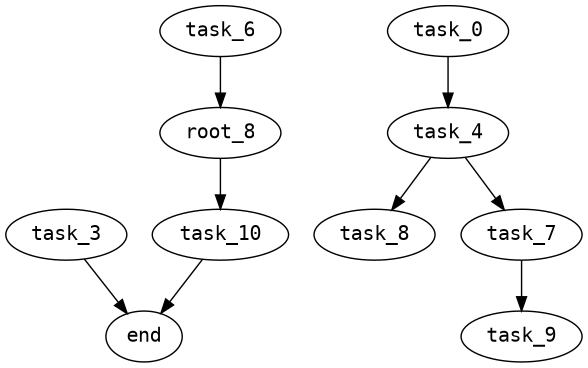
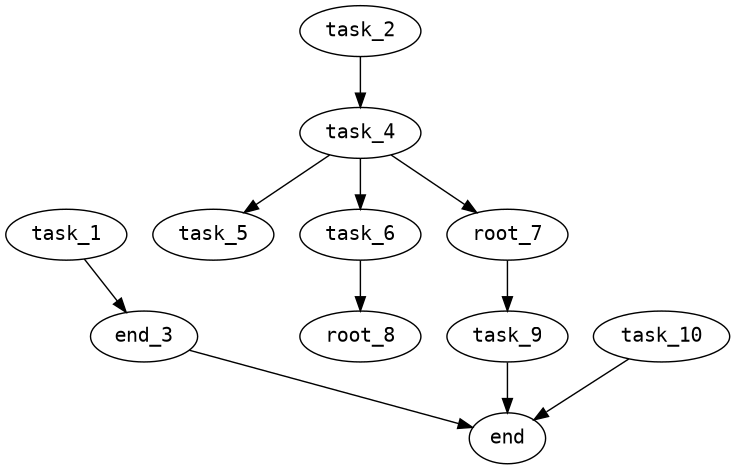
(448, 31) -> (360, 31)
(220, 177) -> none
none -> (360, 177)
(66, 235) -> (144, 337)
none -> (66, 235)
(375, 235) -> (213, 235)
(522, 235) -> (507, 235)
none -> (507, 380)
